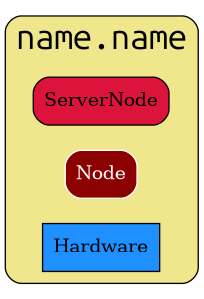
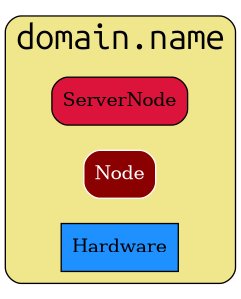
(102, 41) -> (120, 41)
